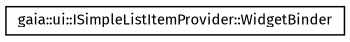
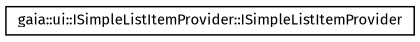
(175, 21) -> (210, 21)
